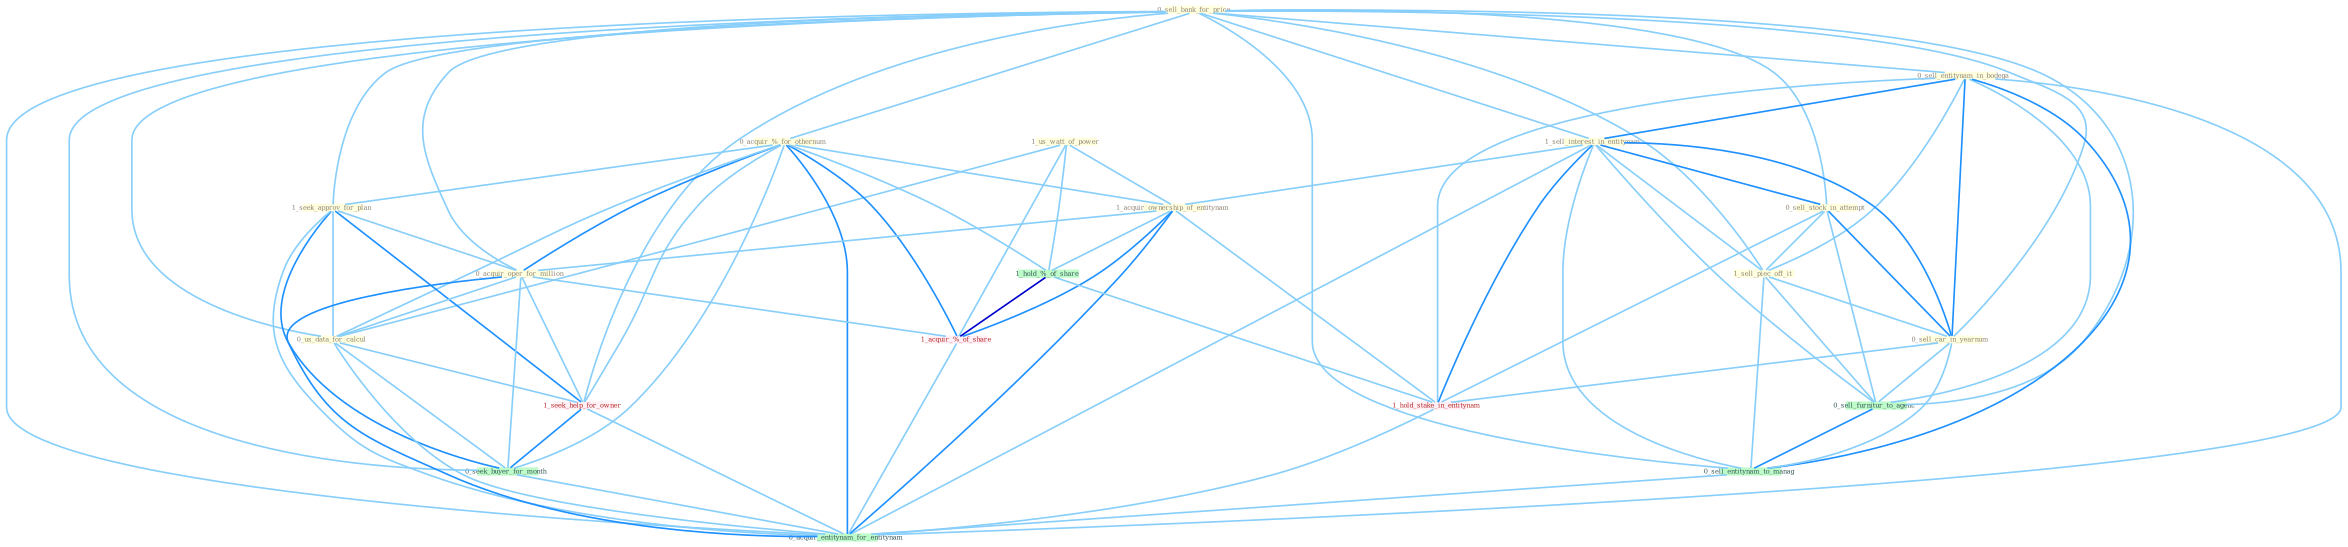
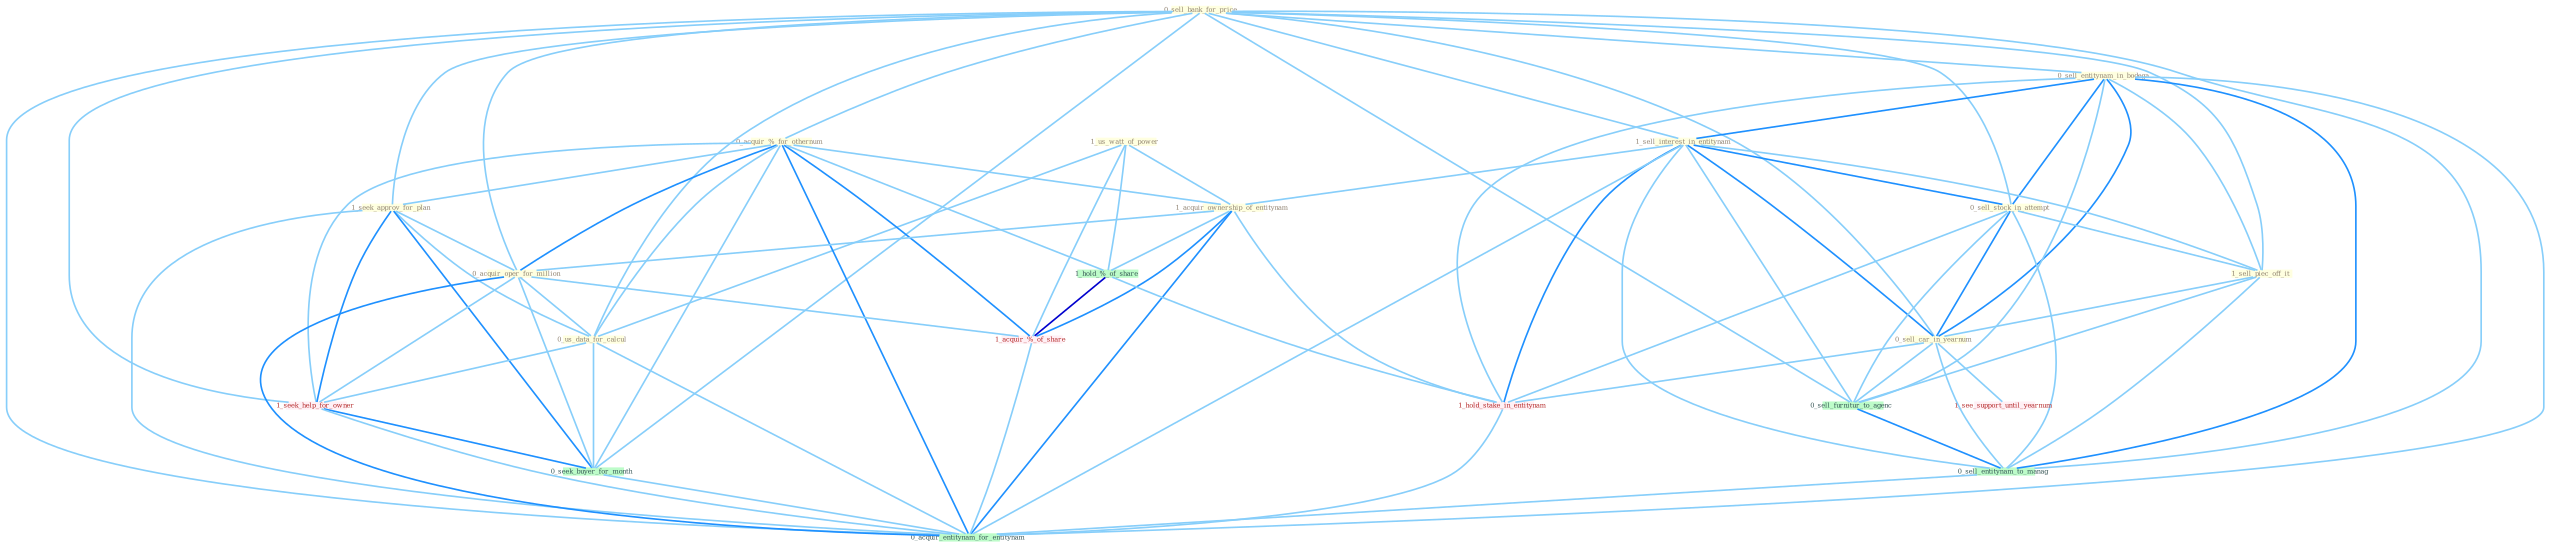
none -> (2058, 142)
none -> (2053, 330)
none -> (2005, 406)
